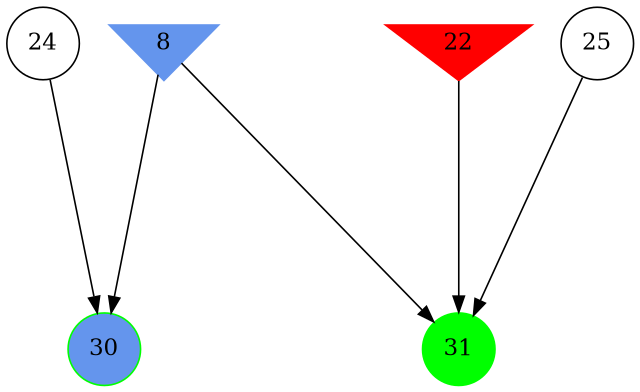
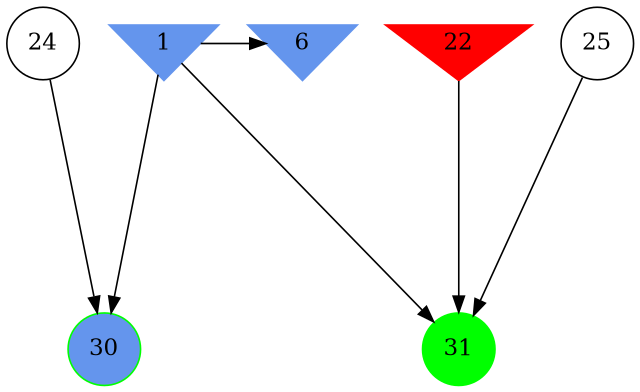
(164, 44) -> (164, 44)
none -> (302, 44)
